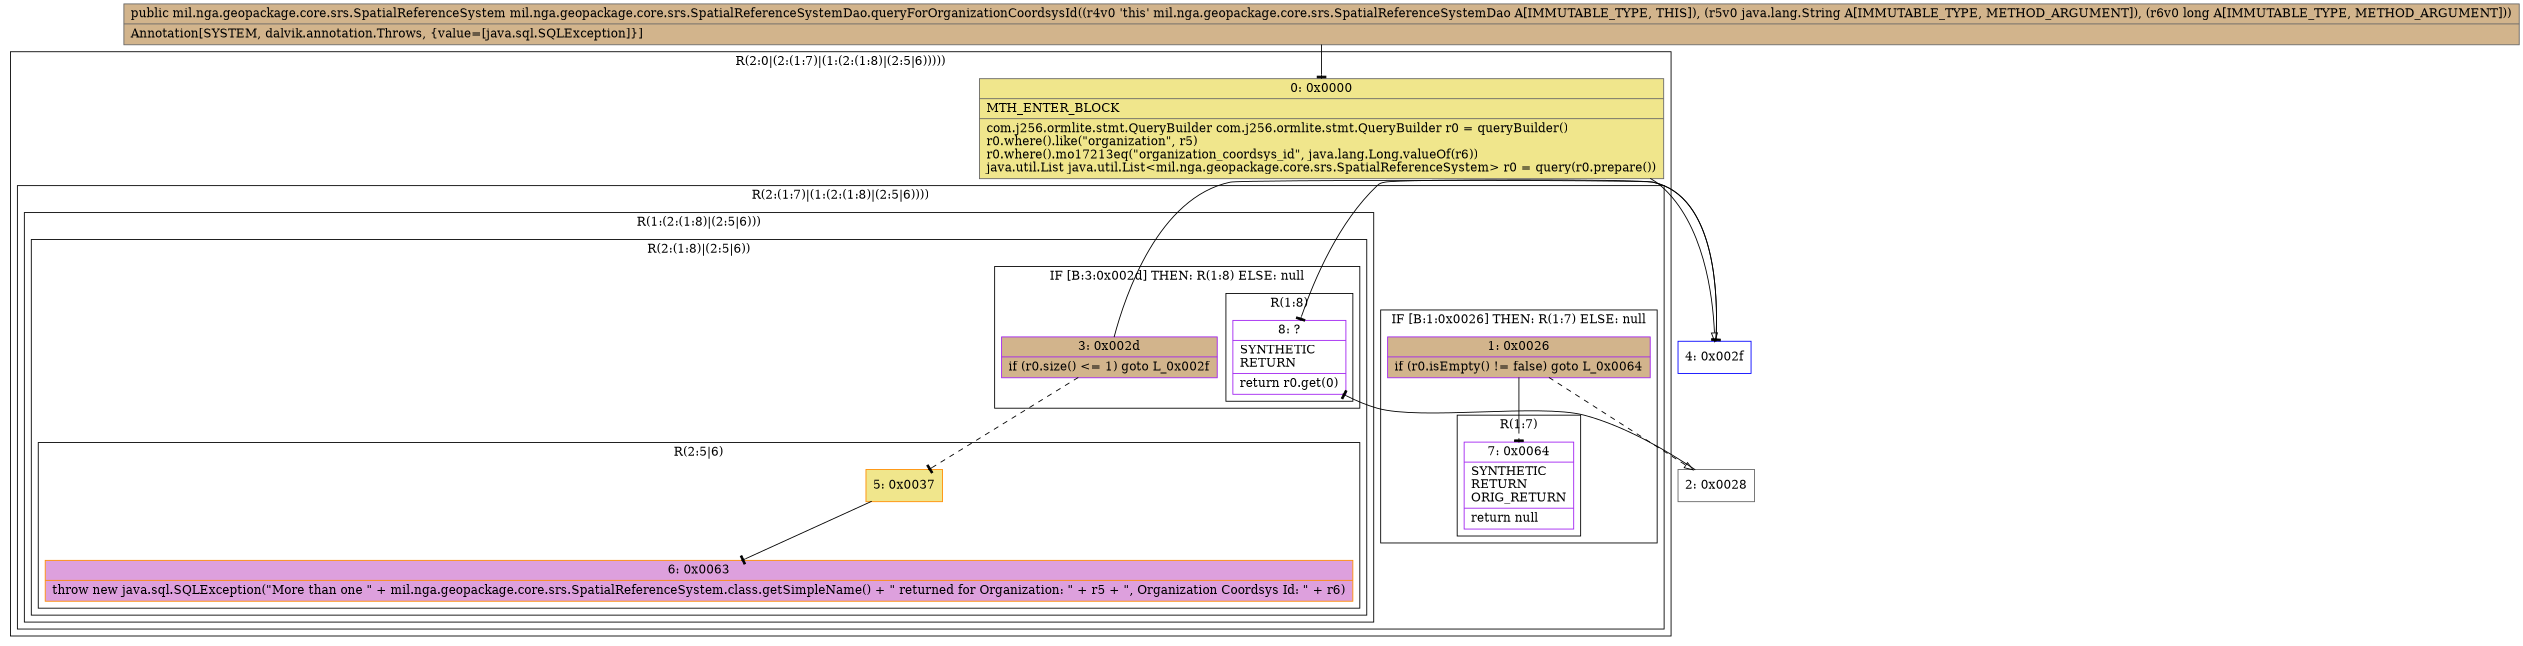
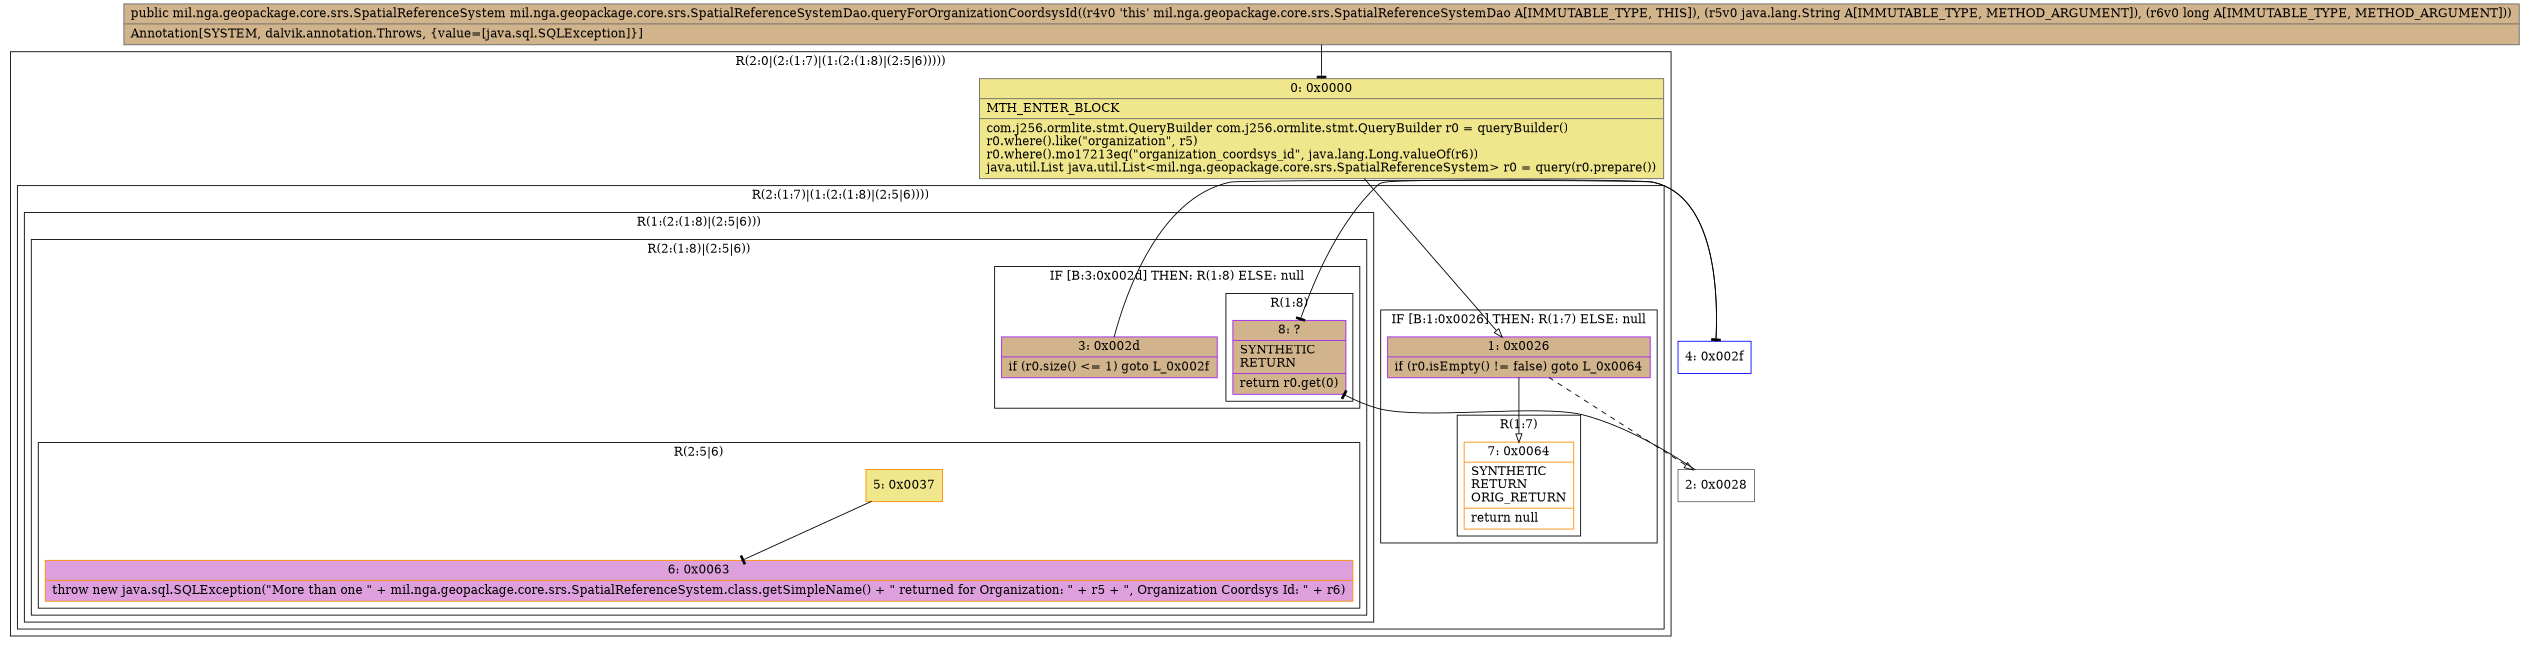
(1699, 248) -> (1430, 254)
(1289, 357) -> (1289, 357)
(1519, 405) -> (1519, 405)
(1005, 422) -> none
(1519, 486) -> (1519, 486)
